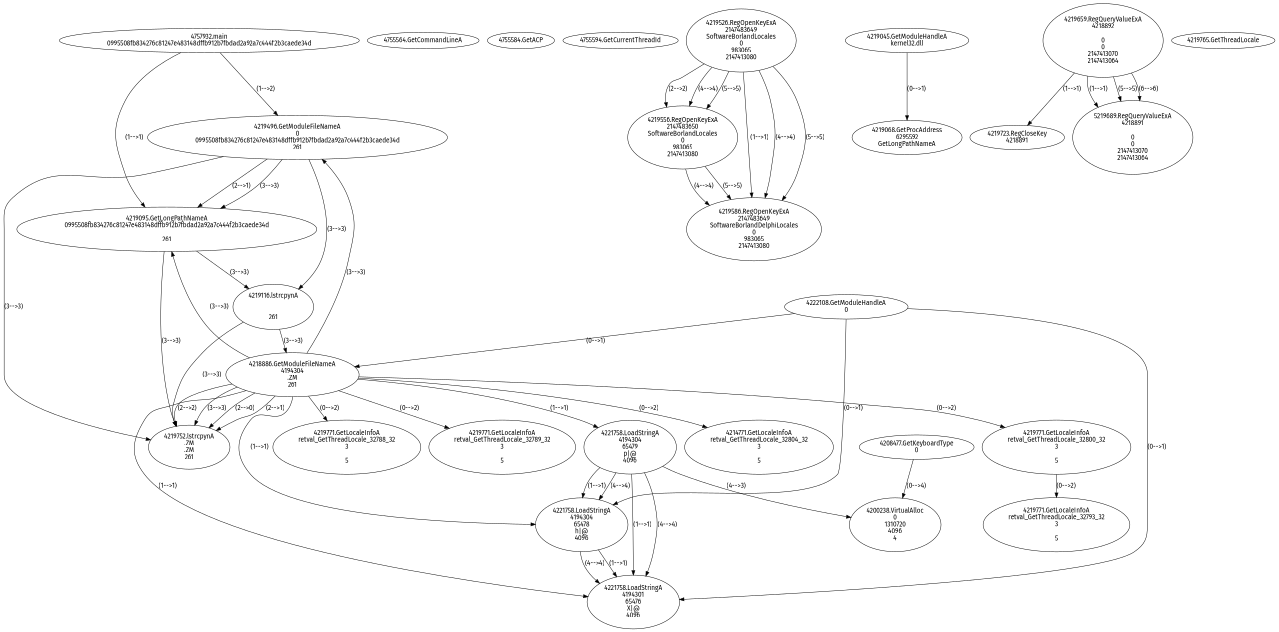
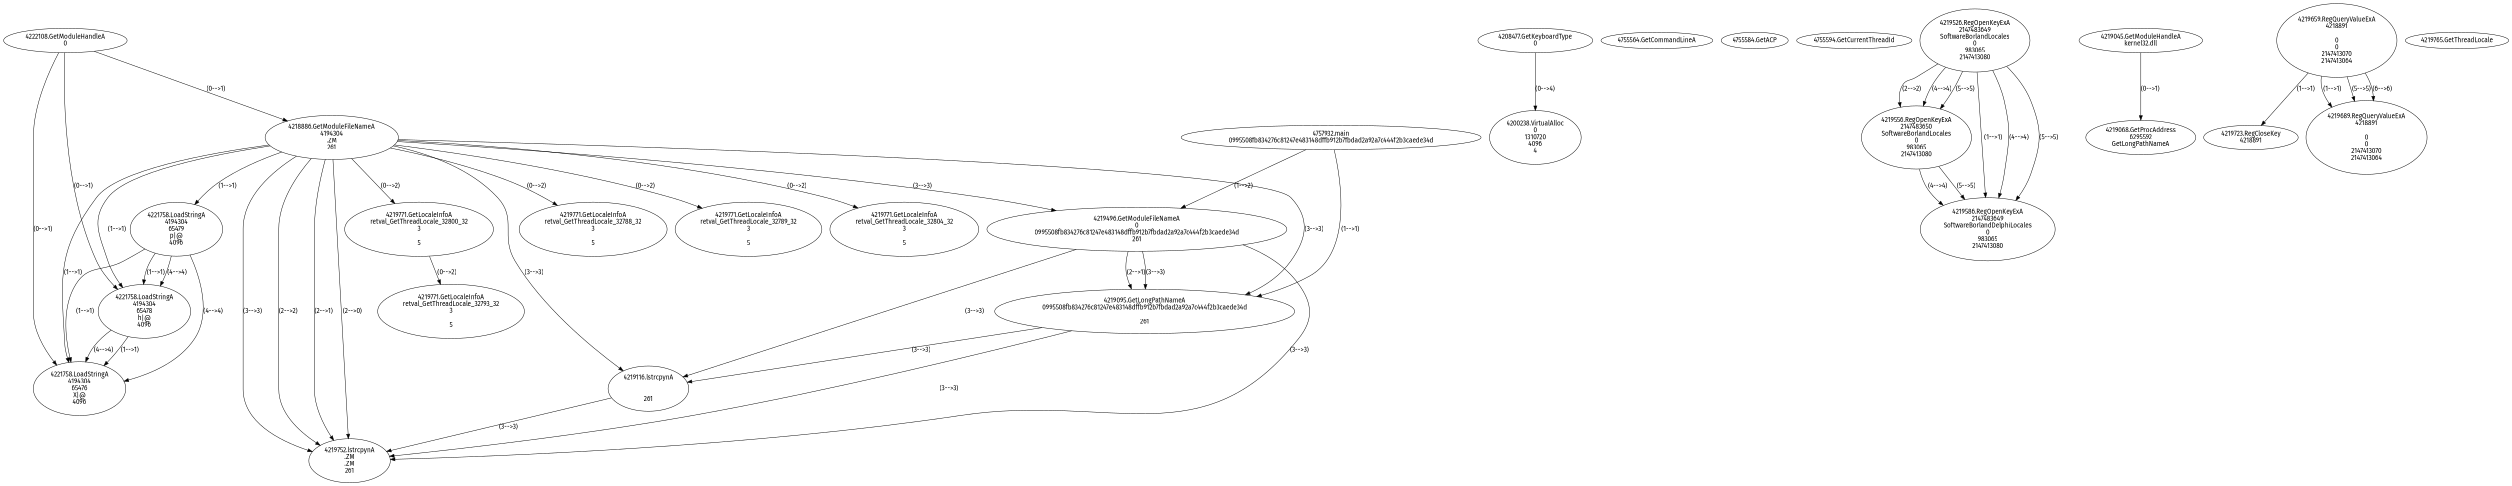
(1103, 40) -> (2337, 41)
(1133, 137) -> (2367, 137)
(282, 339) -> (509, 245)
(759, 447) -> (904, 229)
(753, 497) -> none
(633, 602) -> (80, 389)
